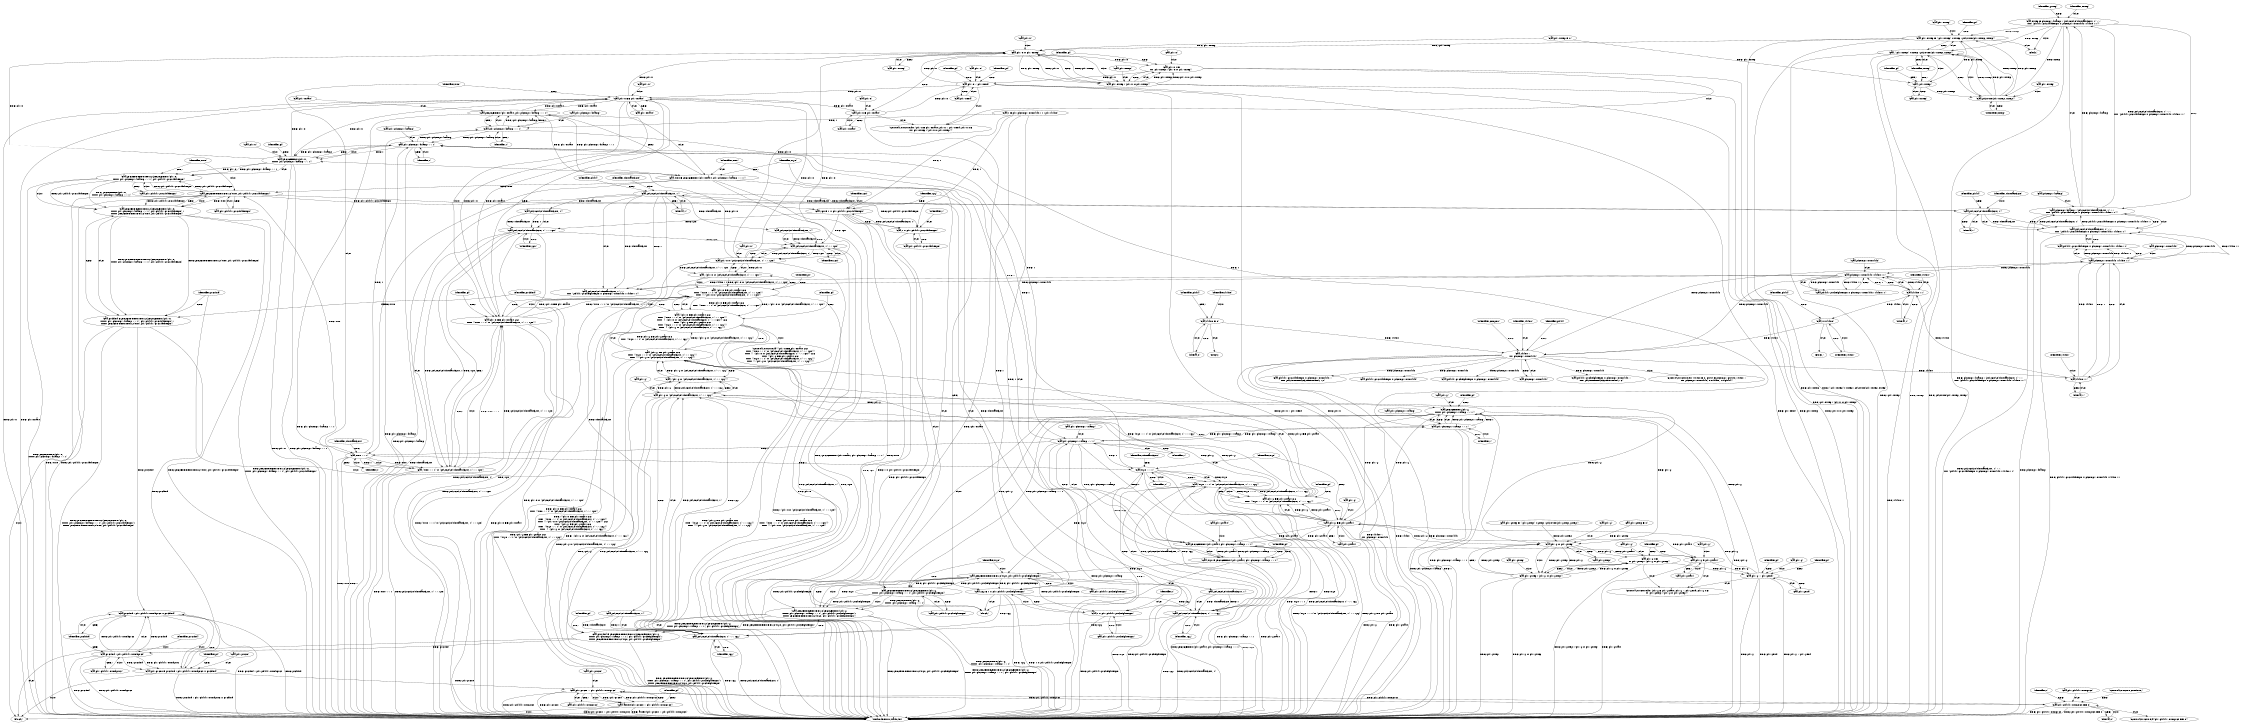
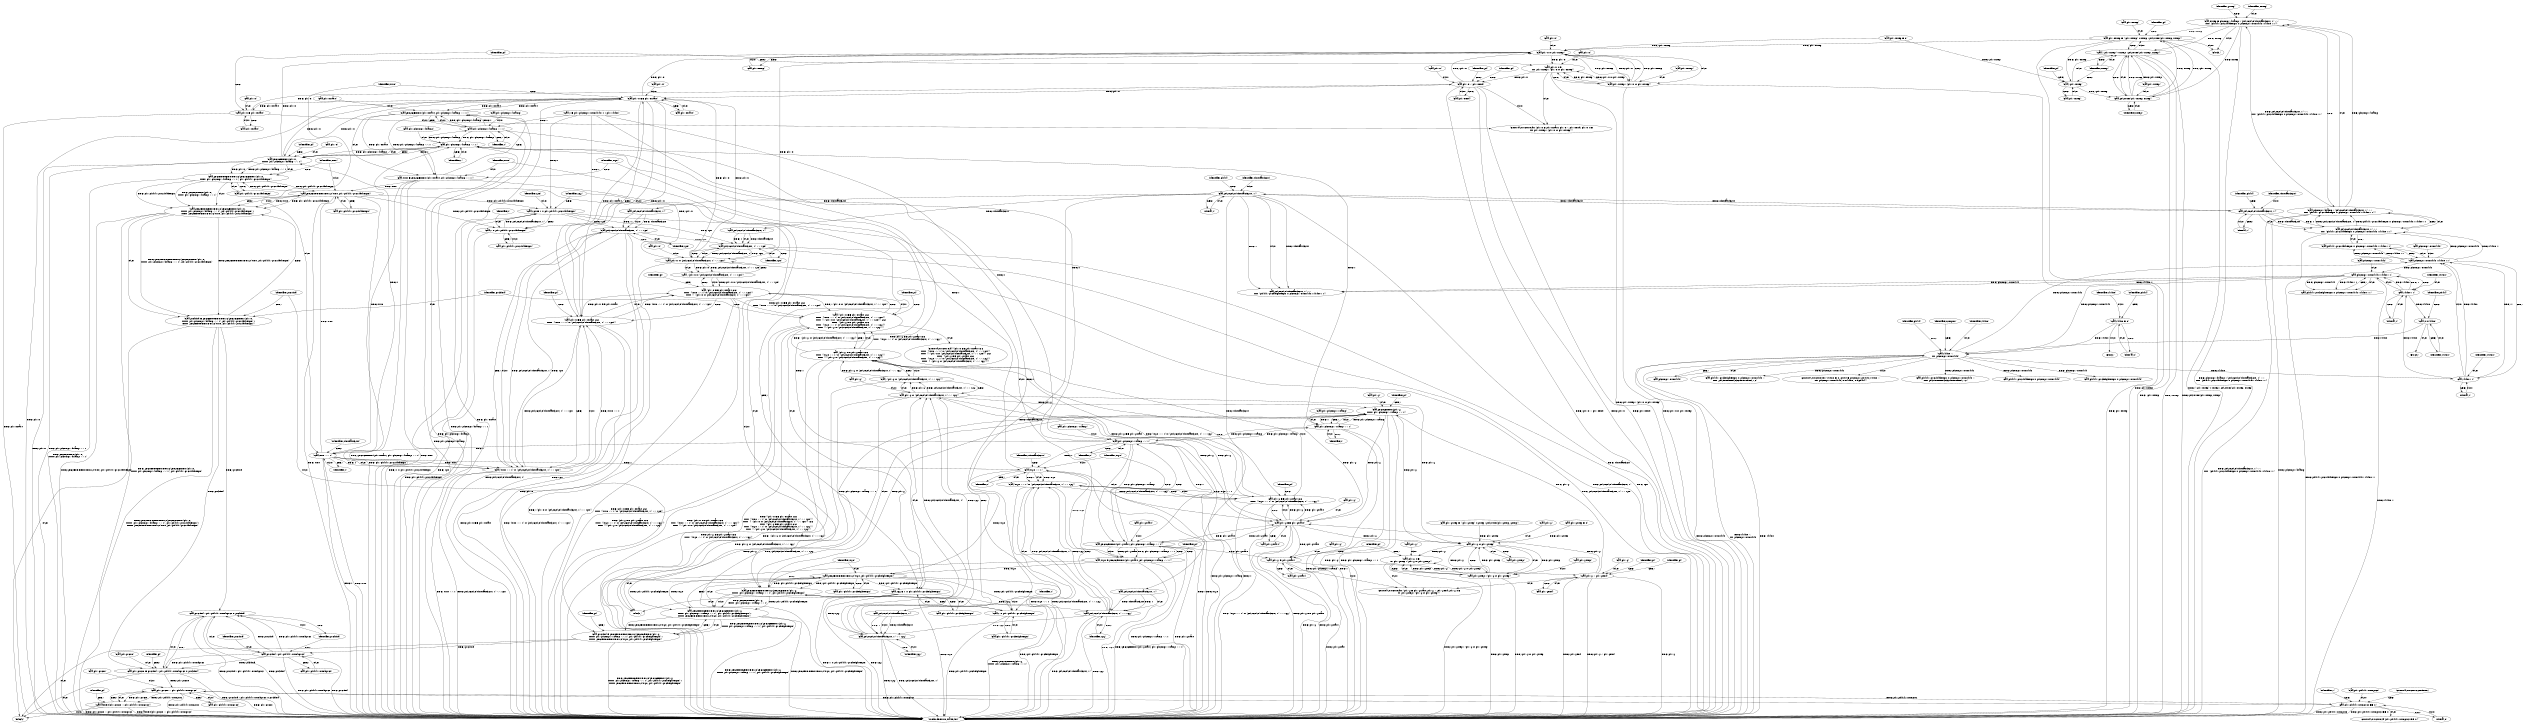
(2050, 194) -> none
(1707, 569) -> none
(481, 617) -> none
